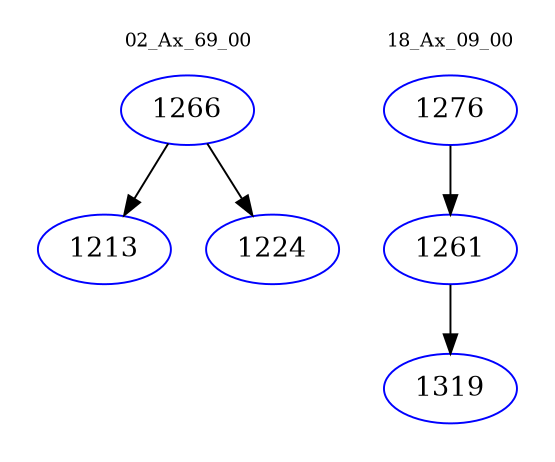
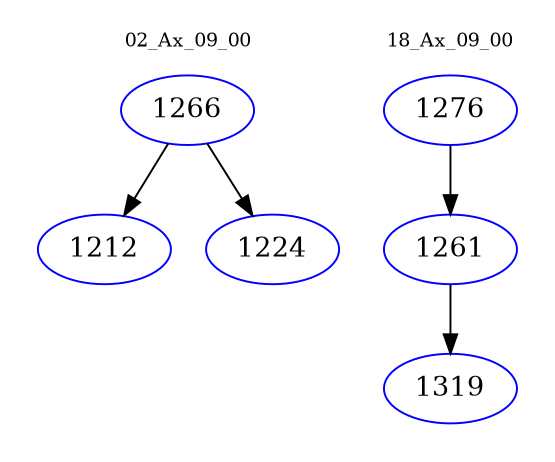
(188, 42) -> (188, 42)
(104, 249) -> (104, 249)
